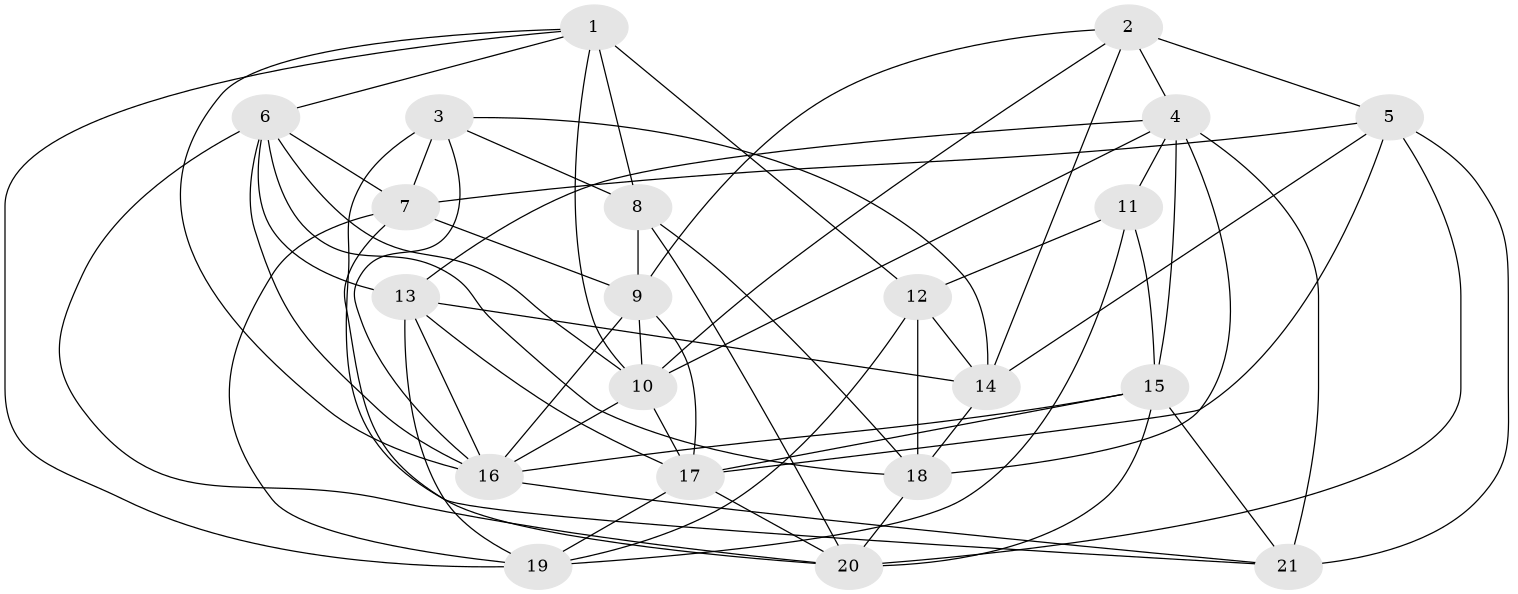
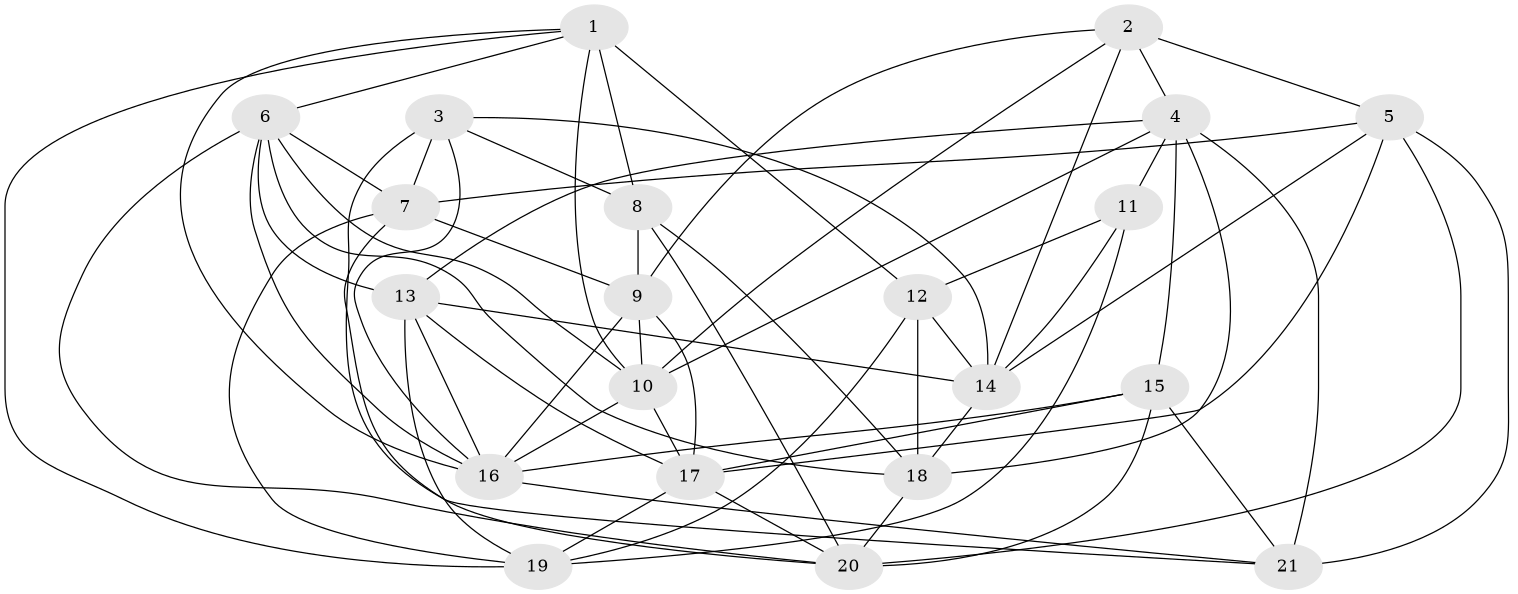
(1149, 296) -> (1065, 302)
